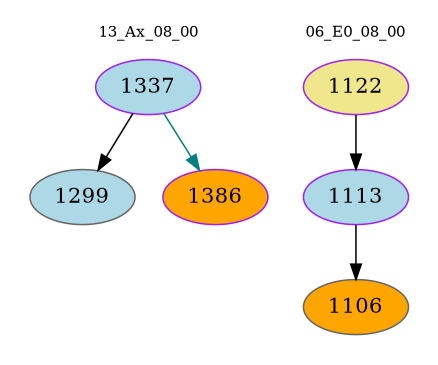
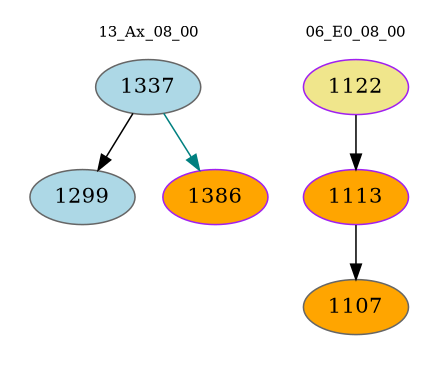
(148, 87) -> (148, 87)
(356, 197) -> (356, 197)
(356, 307) -> (356, 307)
